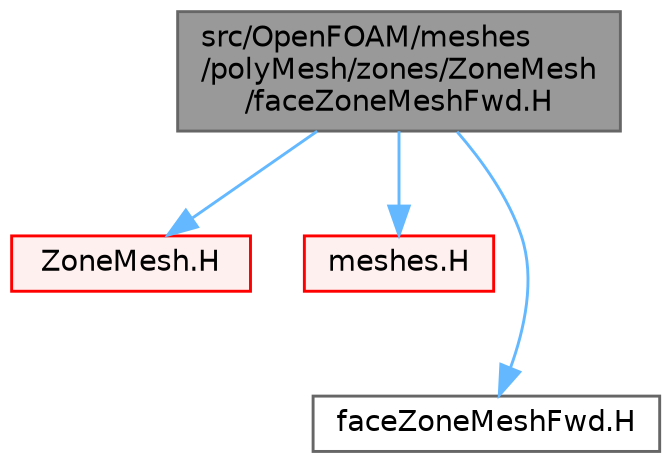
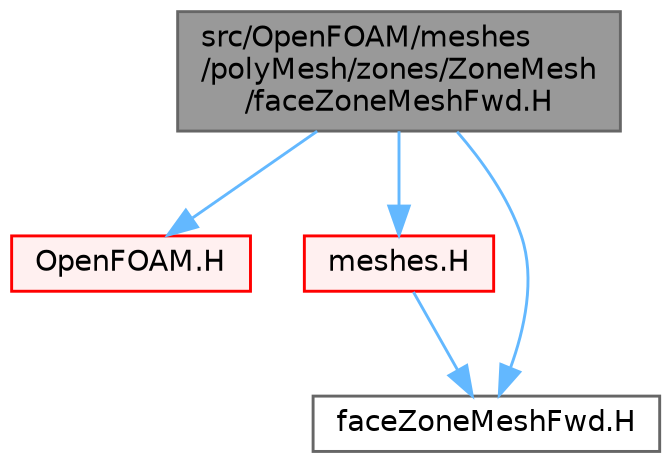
(131, 264) -> (131, 264)
none -> (436, 331)
